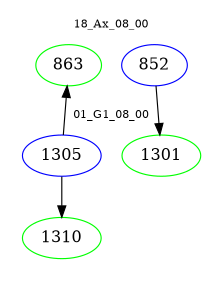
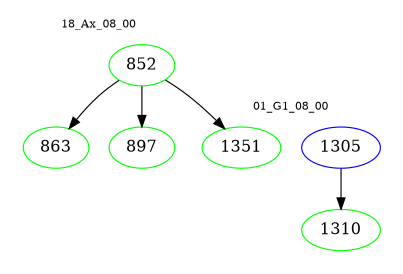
(155, 65) -> (142, 65)
(65, 116) -> (96, 98)
none -> (142, 148)
(161, 156) -> (241, 148)
